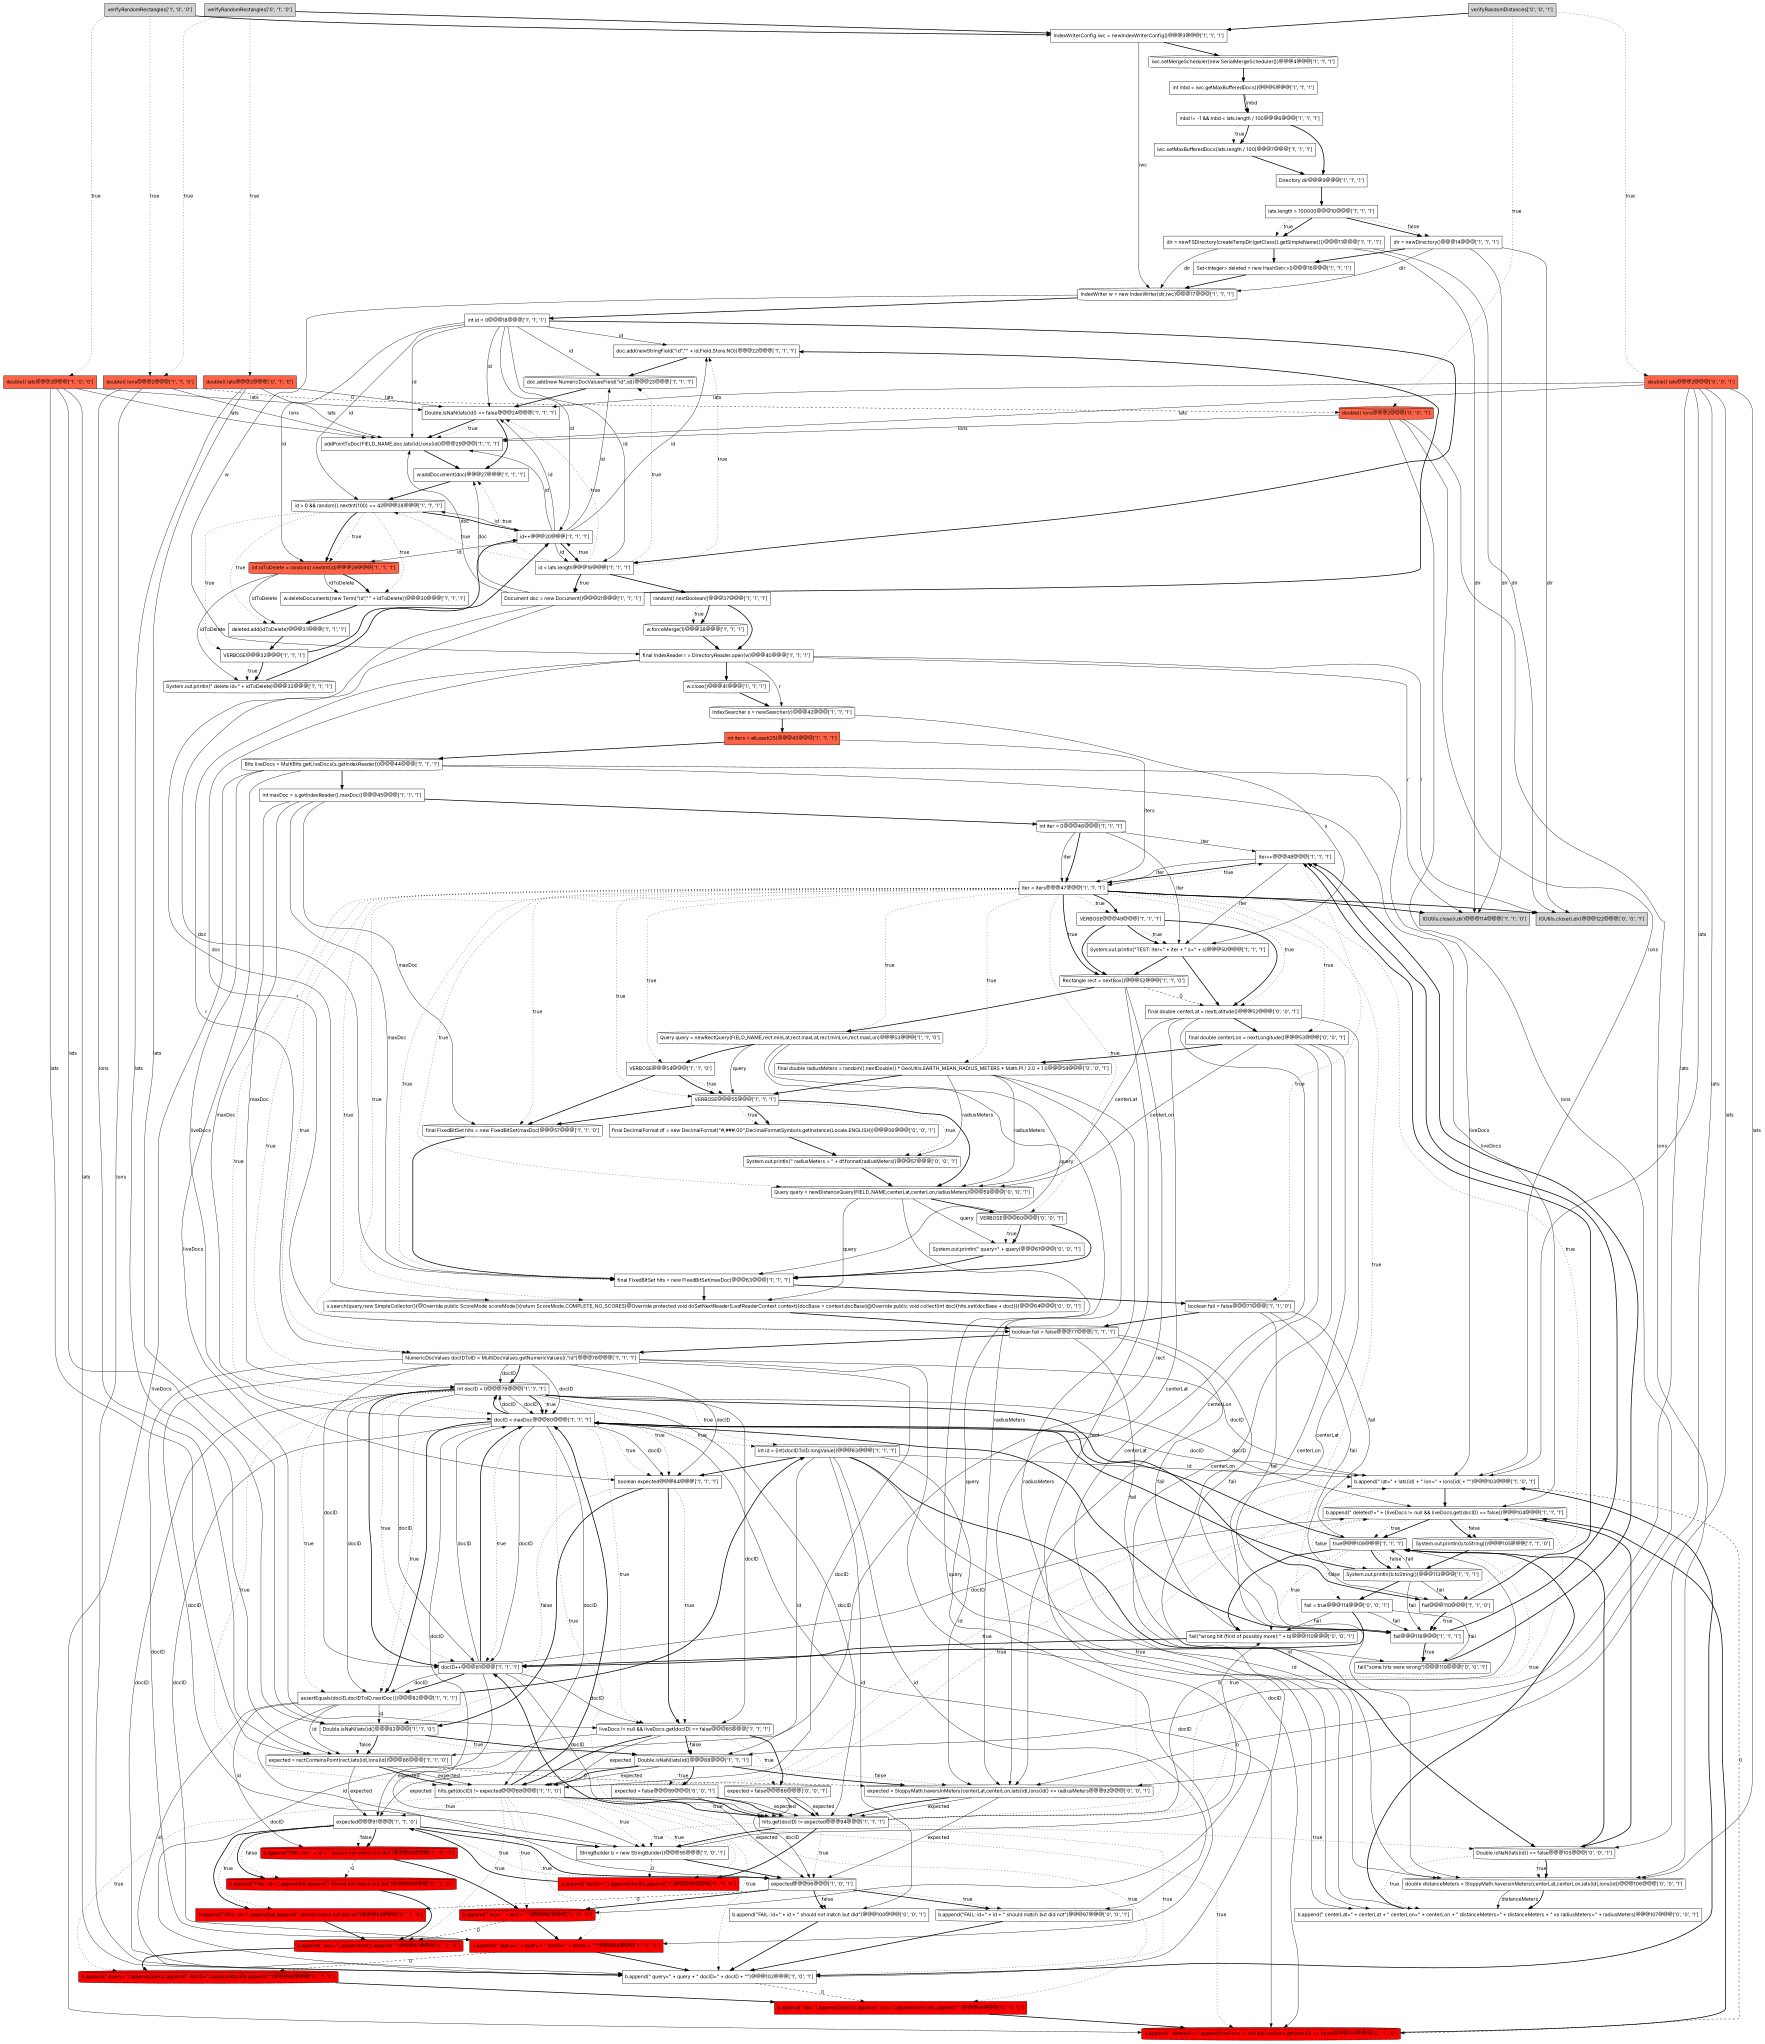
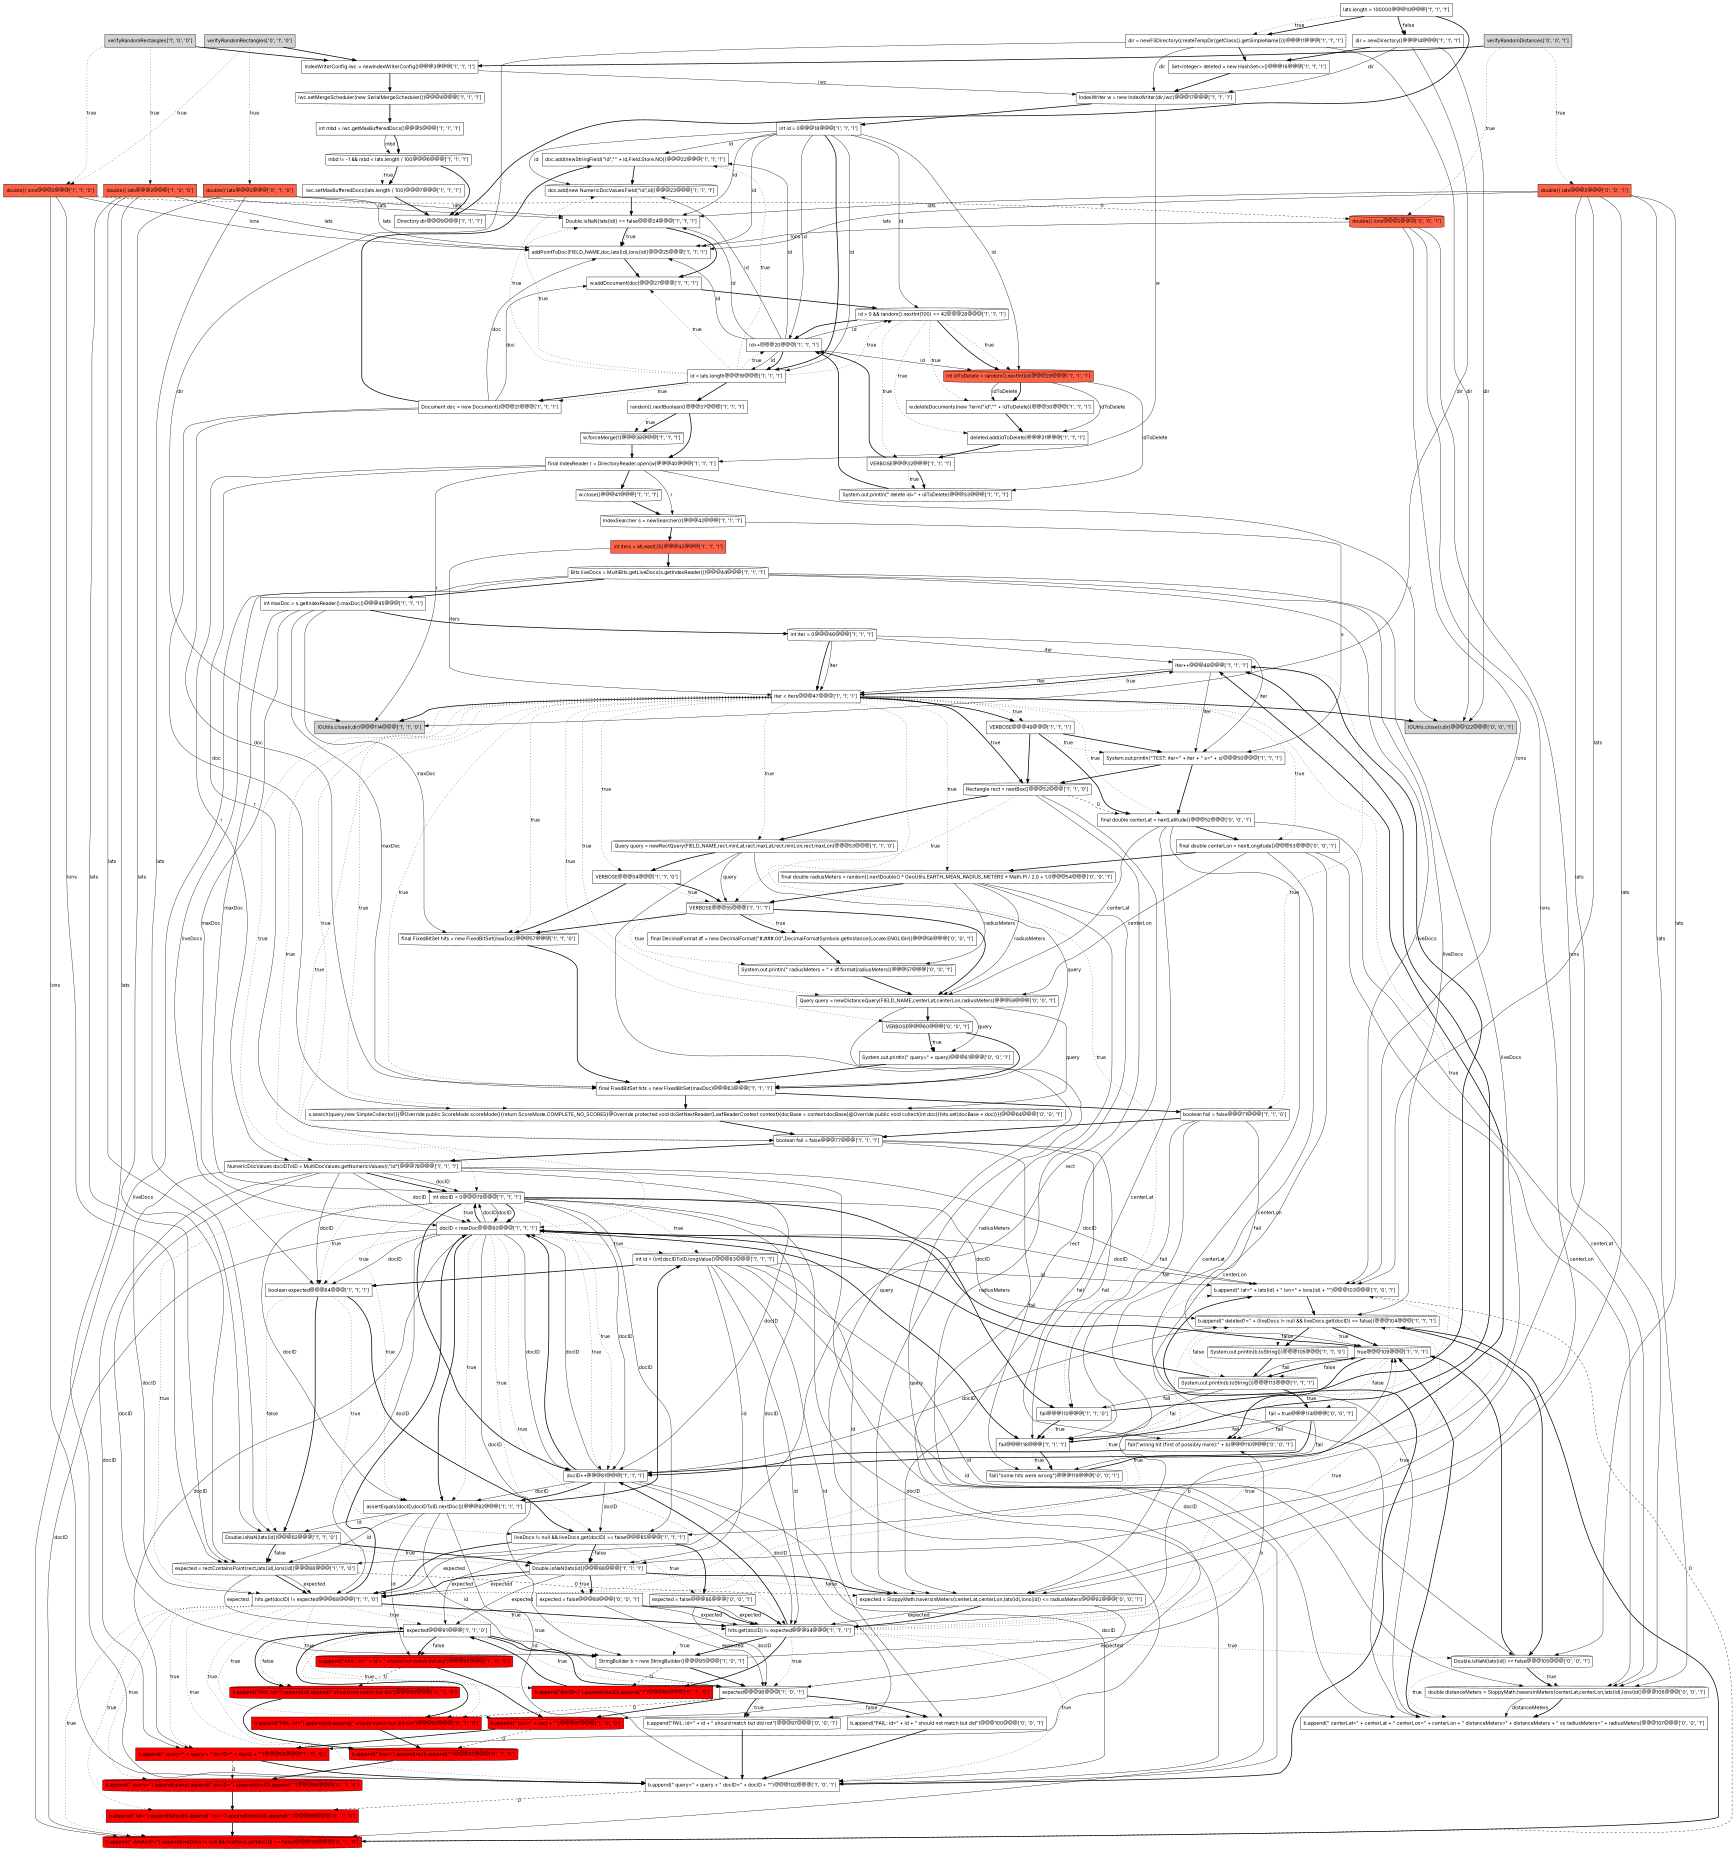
(1250, 119) -> (398, 160)
(1322, 194) -> (983, 116)
(696, 901) -> (878, 858)
(1155, 1642) -> (1202, 1488)
